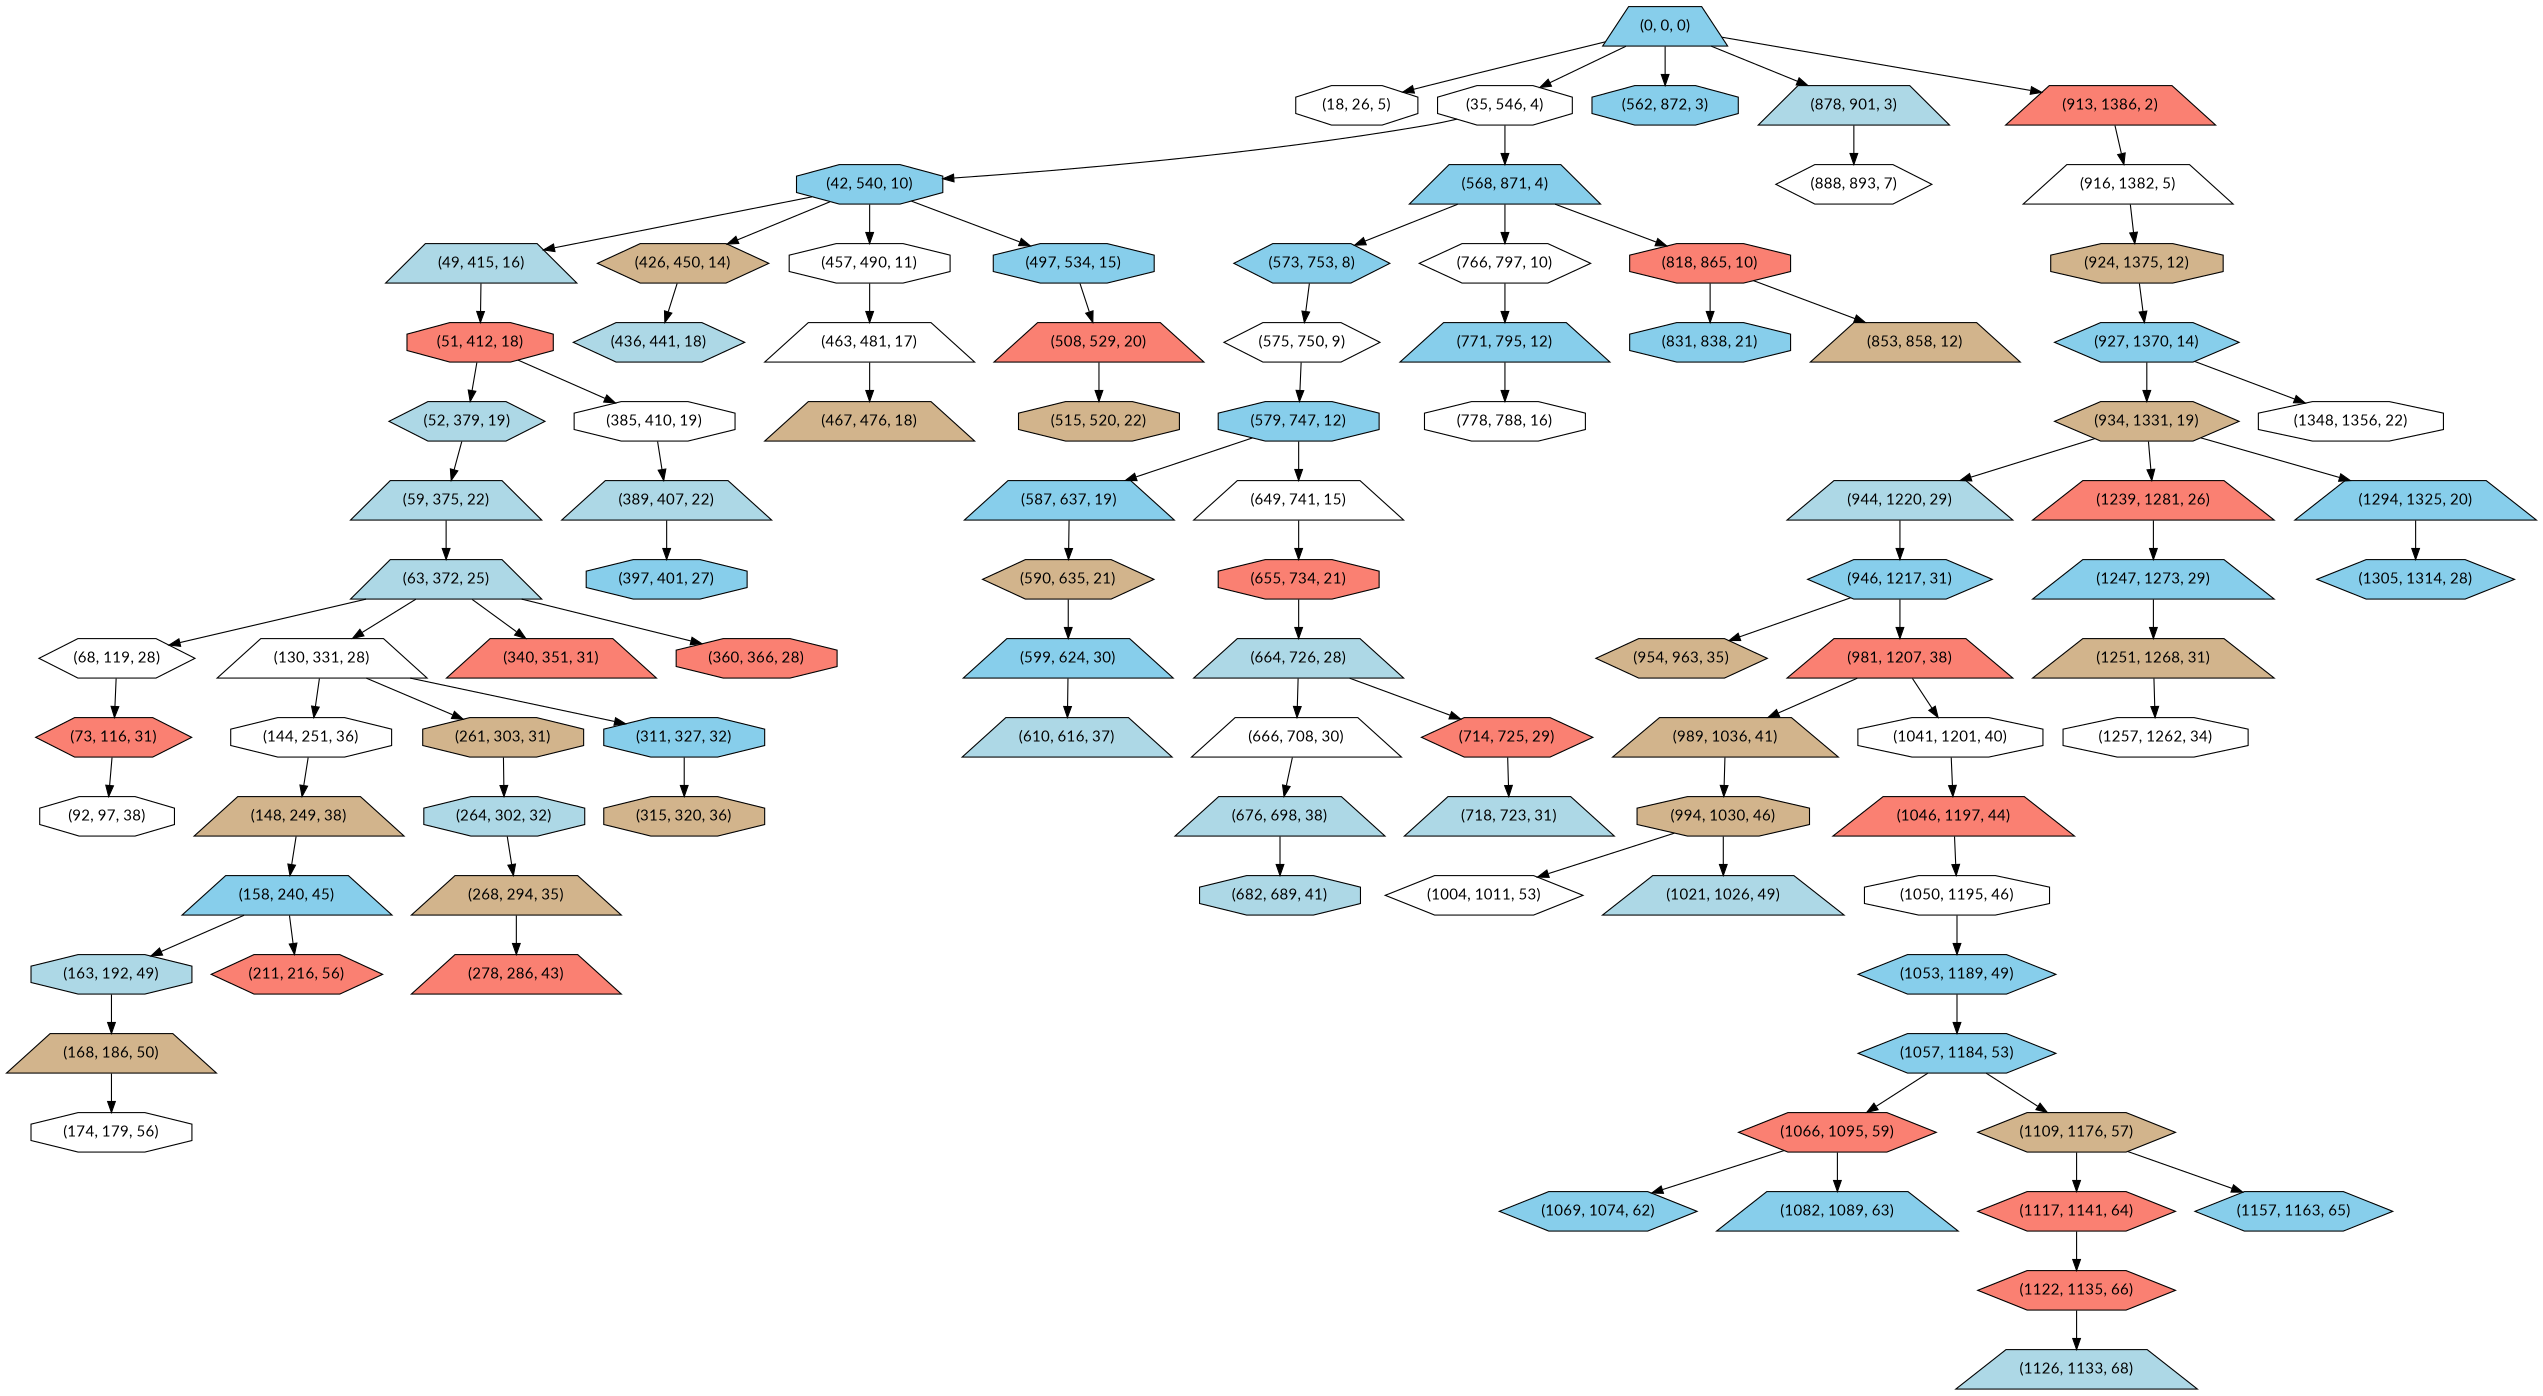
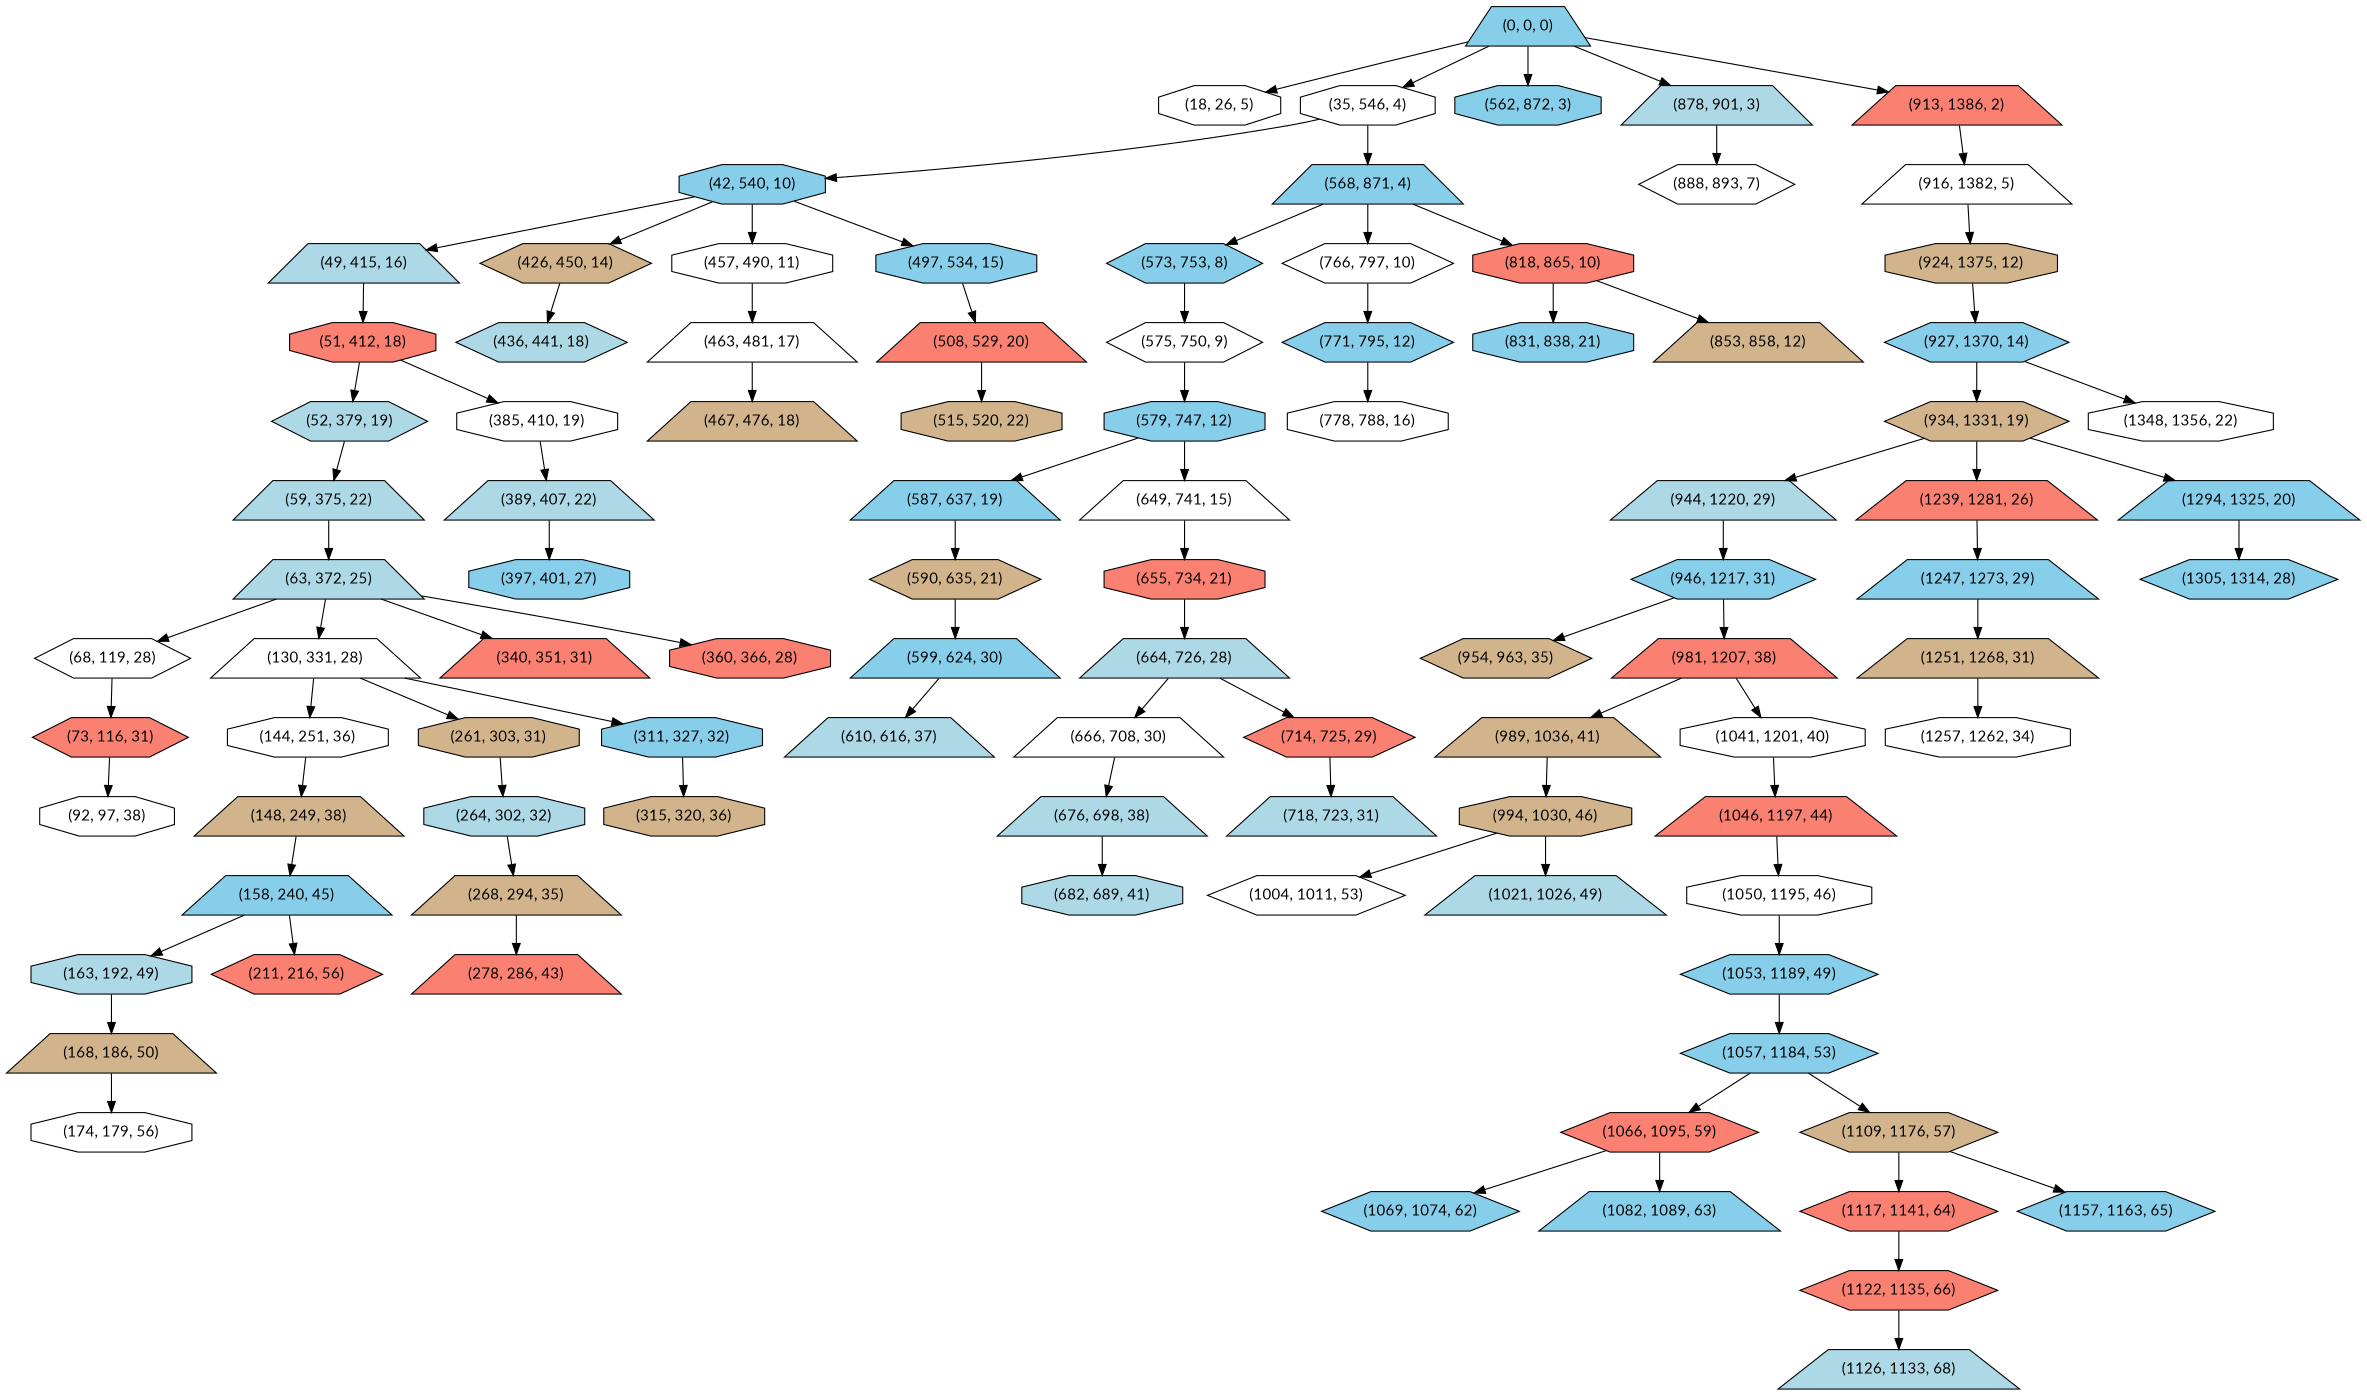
(1505, 342) -> (1368, 342)
